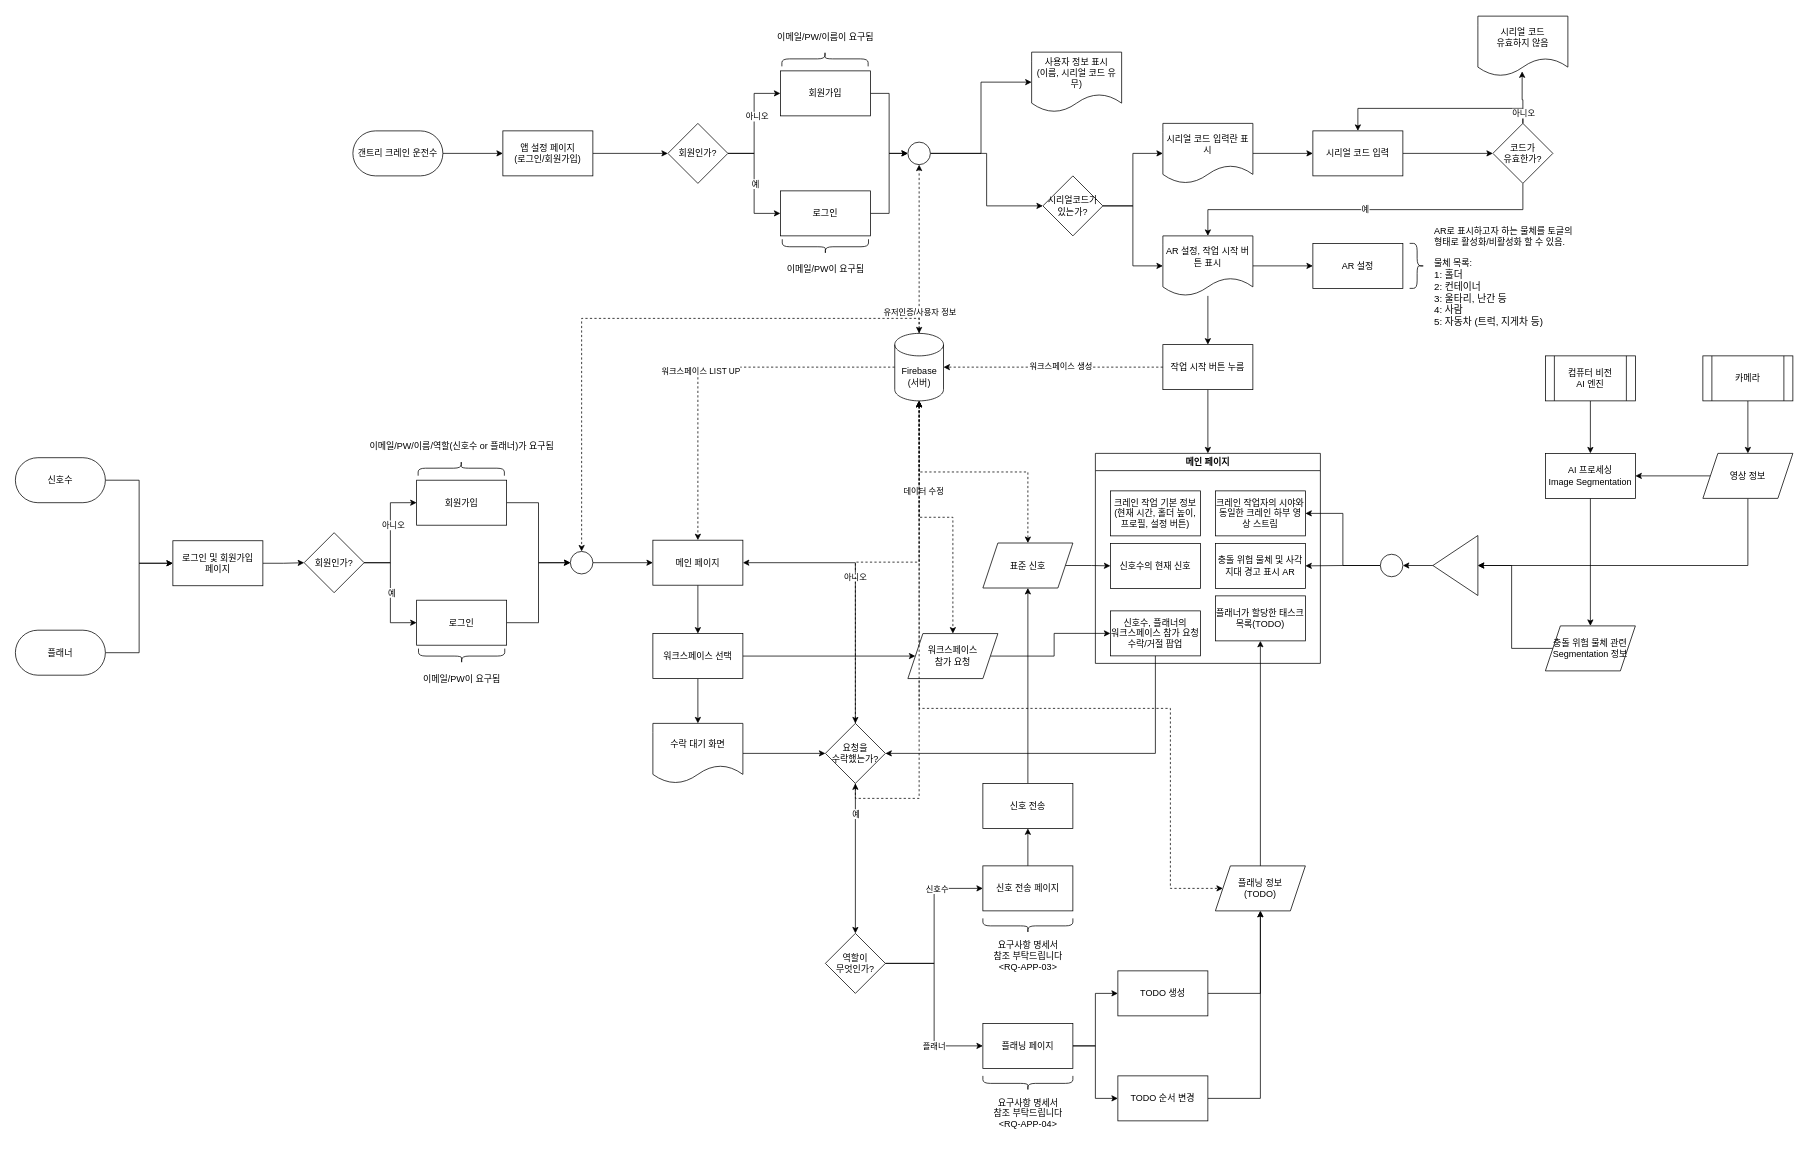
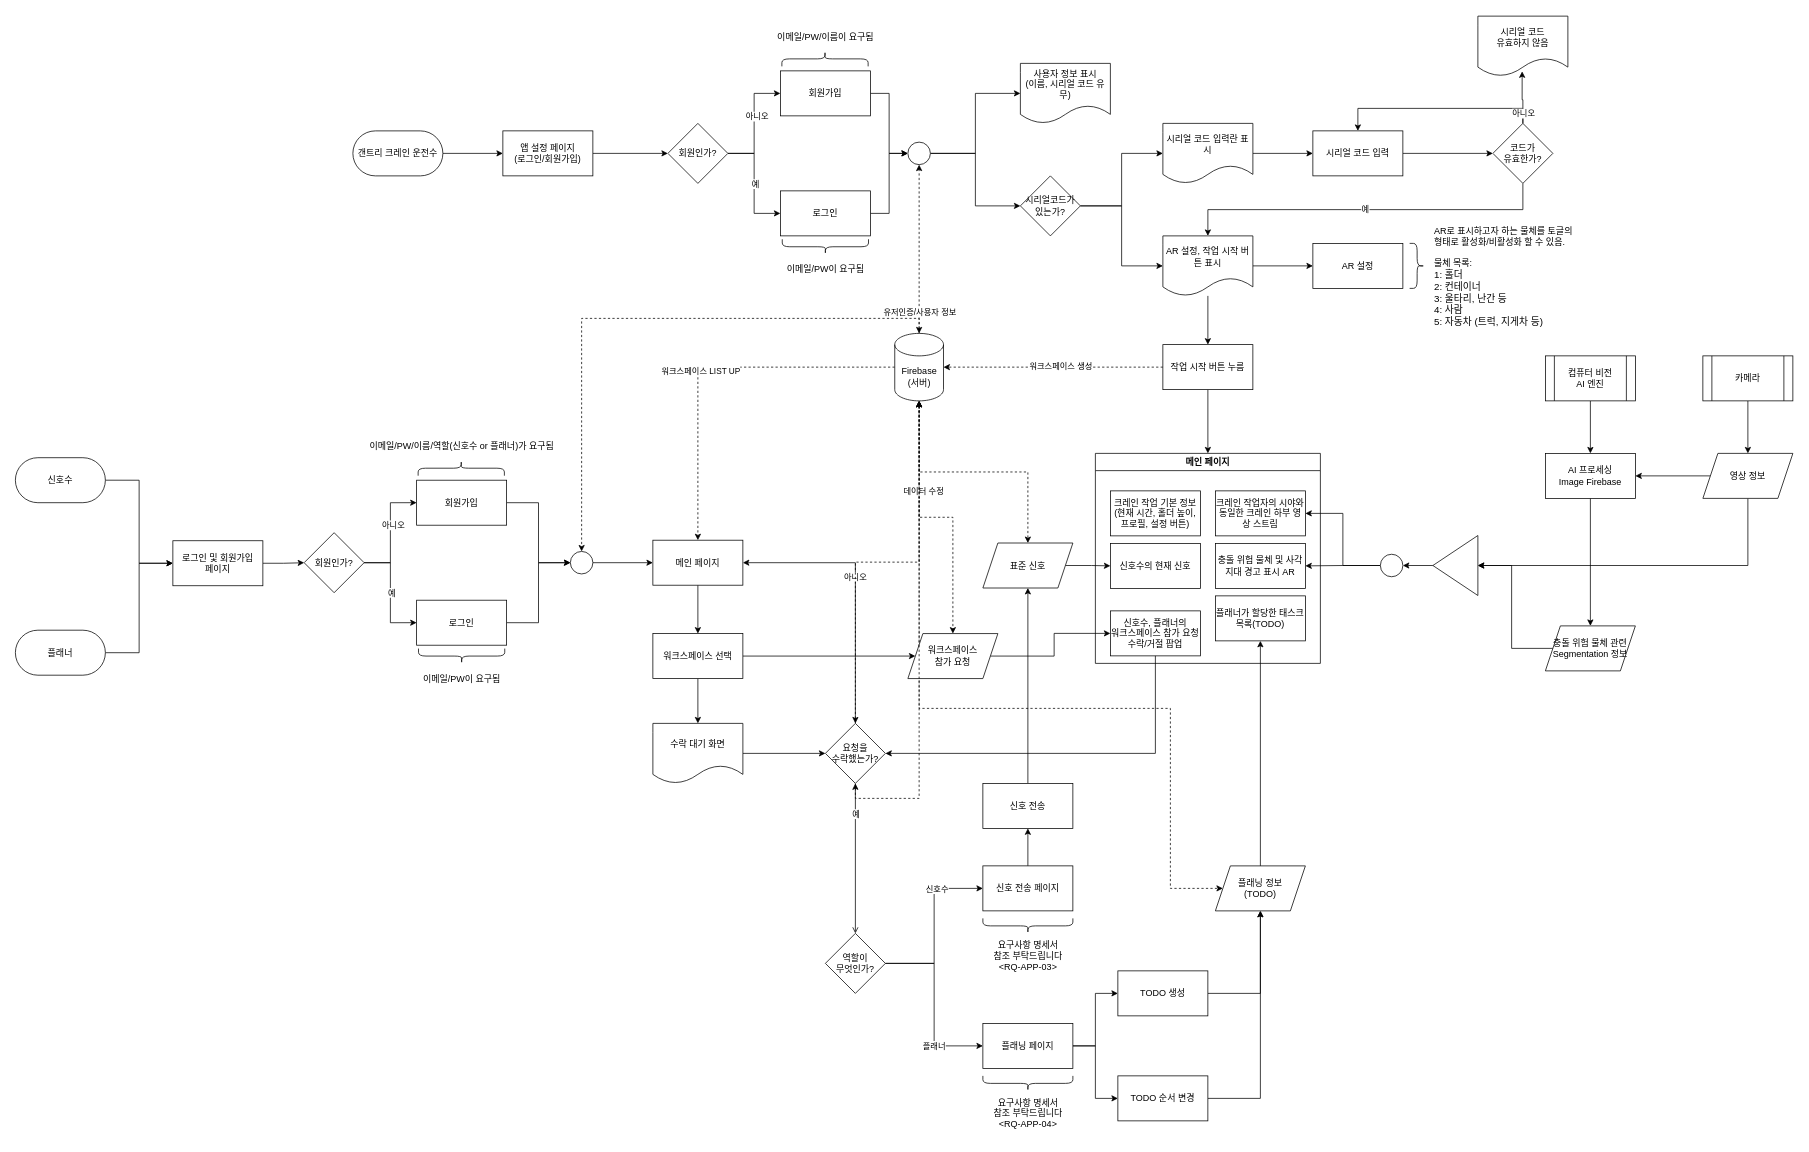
(1077, 82) -> (1065, 93)
(1073, 206) -> (1050, 206)
(1590, 476) -> (1590, 476)
(855, 927) -> (855, 928)
